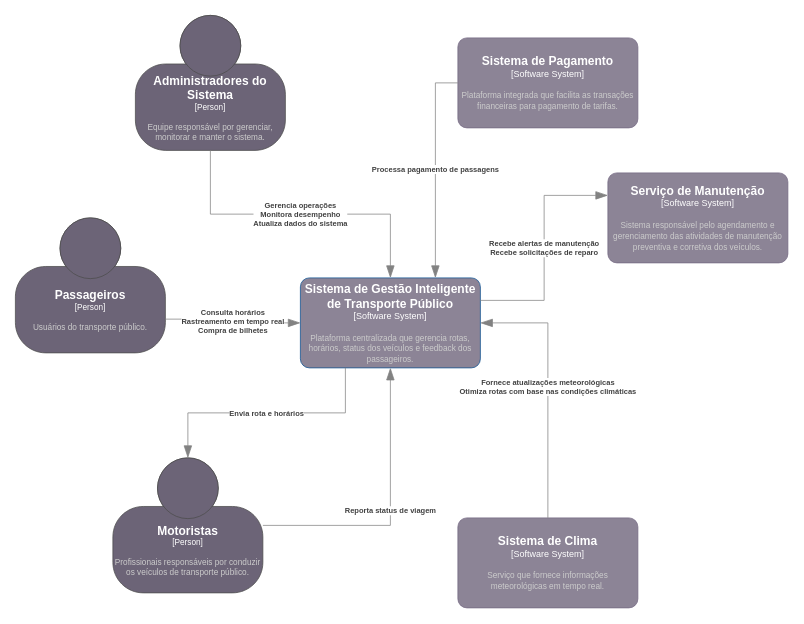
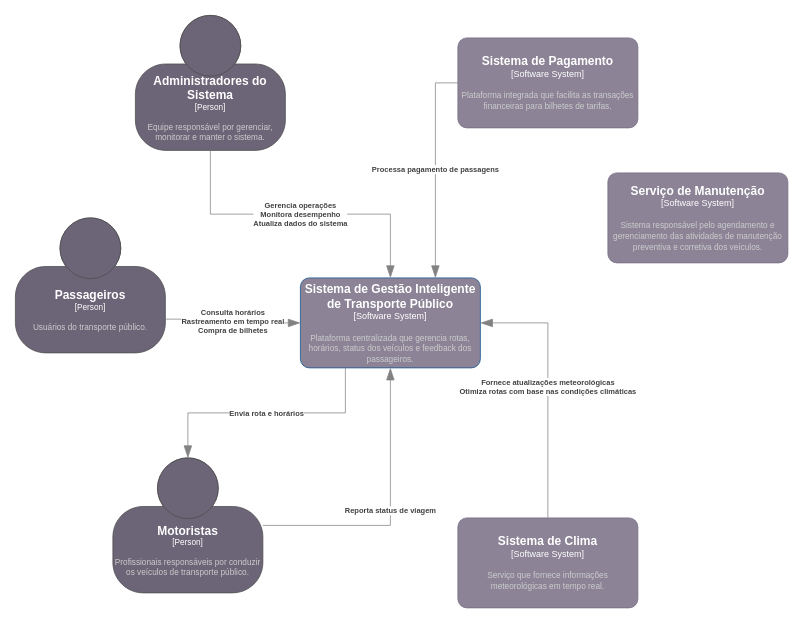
(548, 83) -> (548, 83)
(544, 249) -> none
